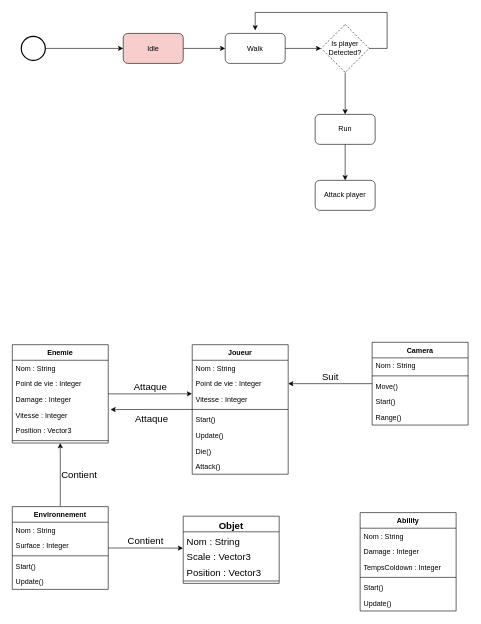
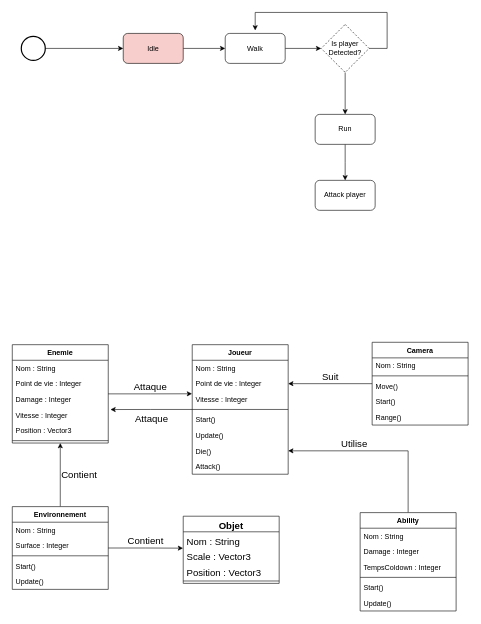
none -> (293, 451)
